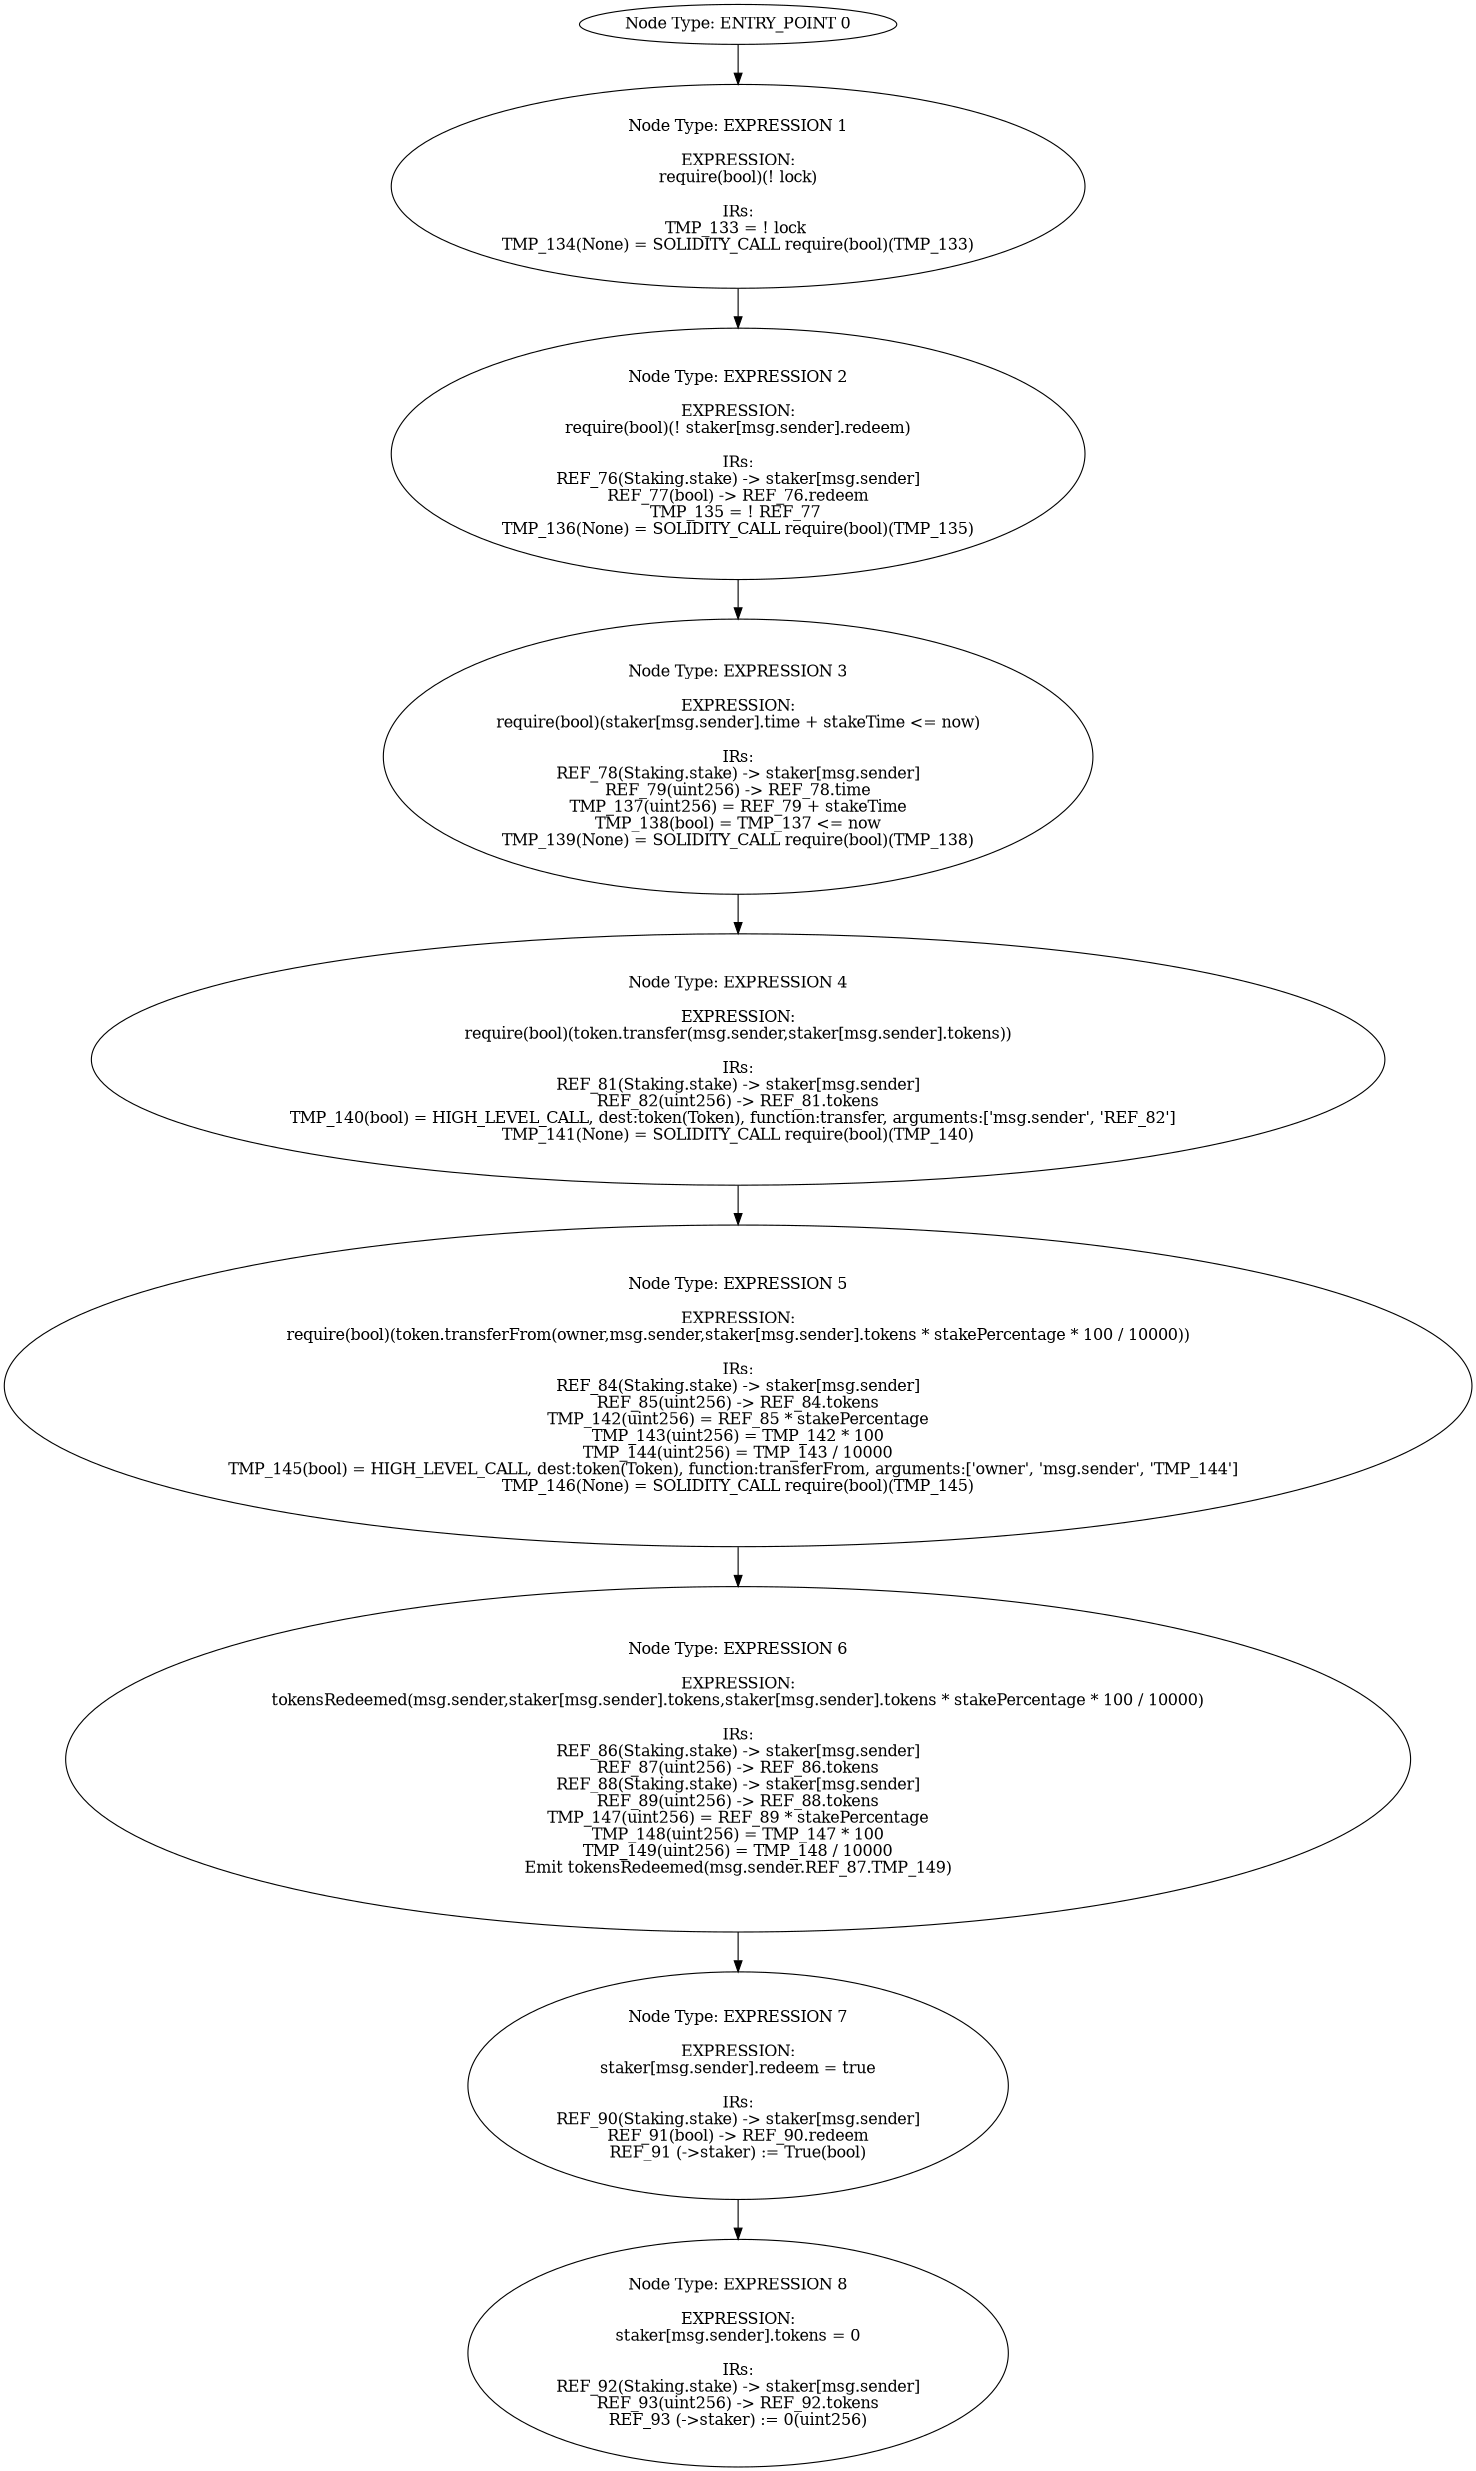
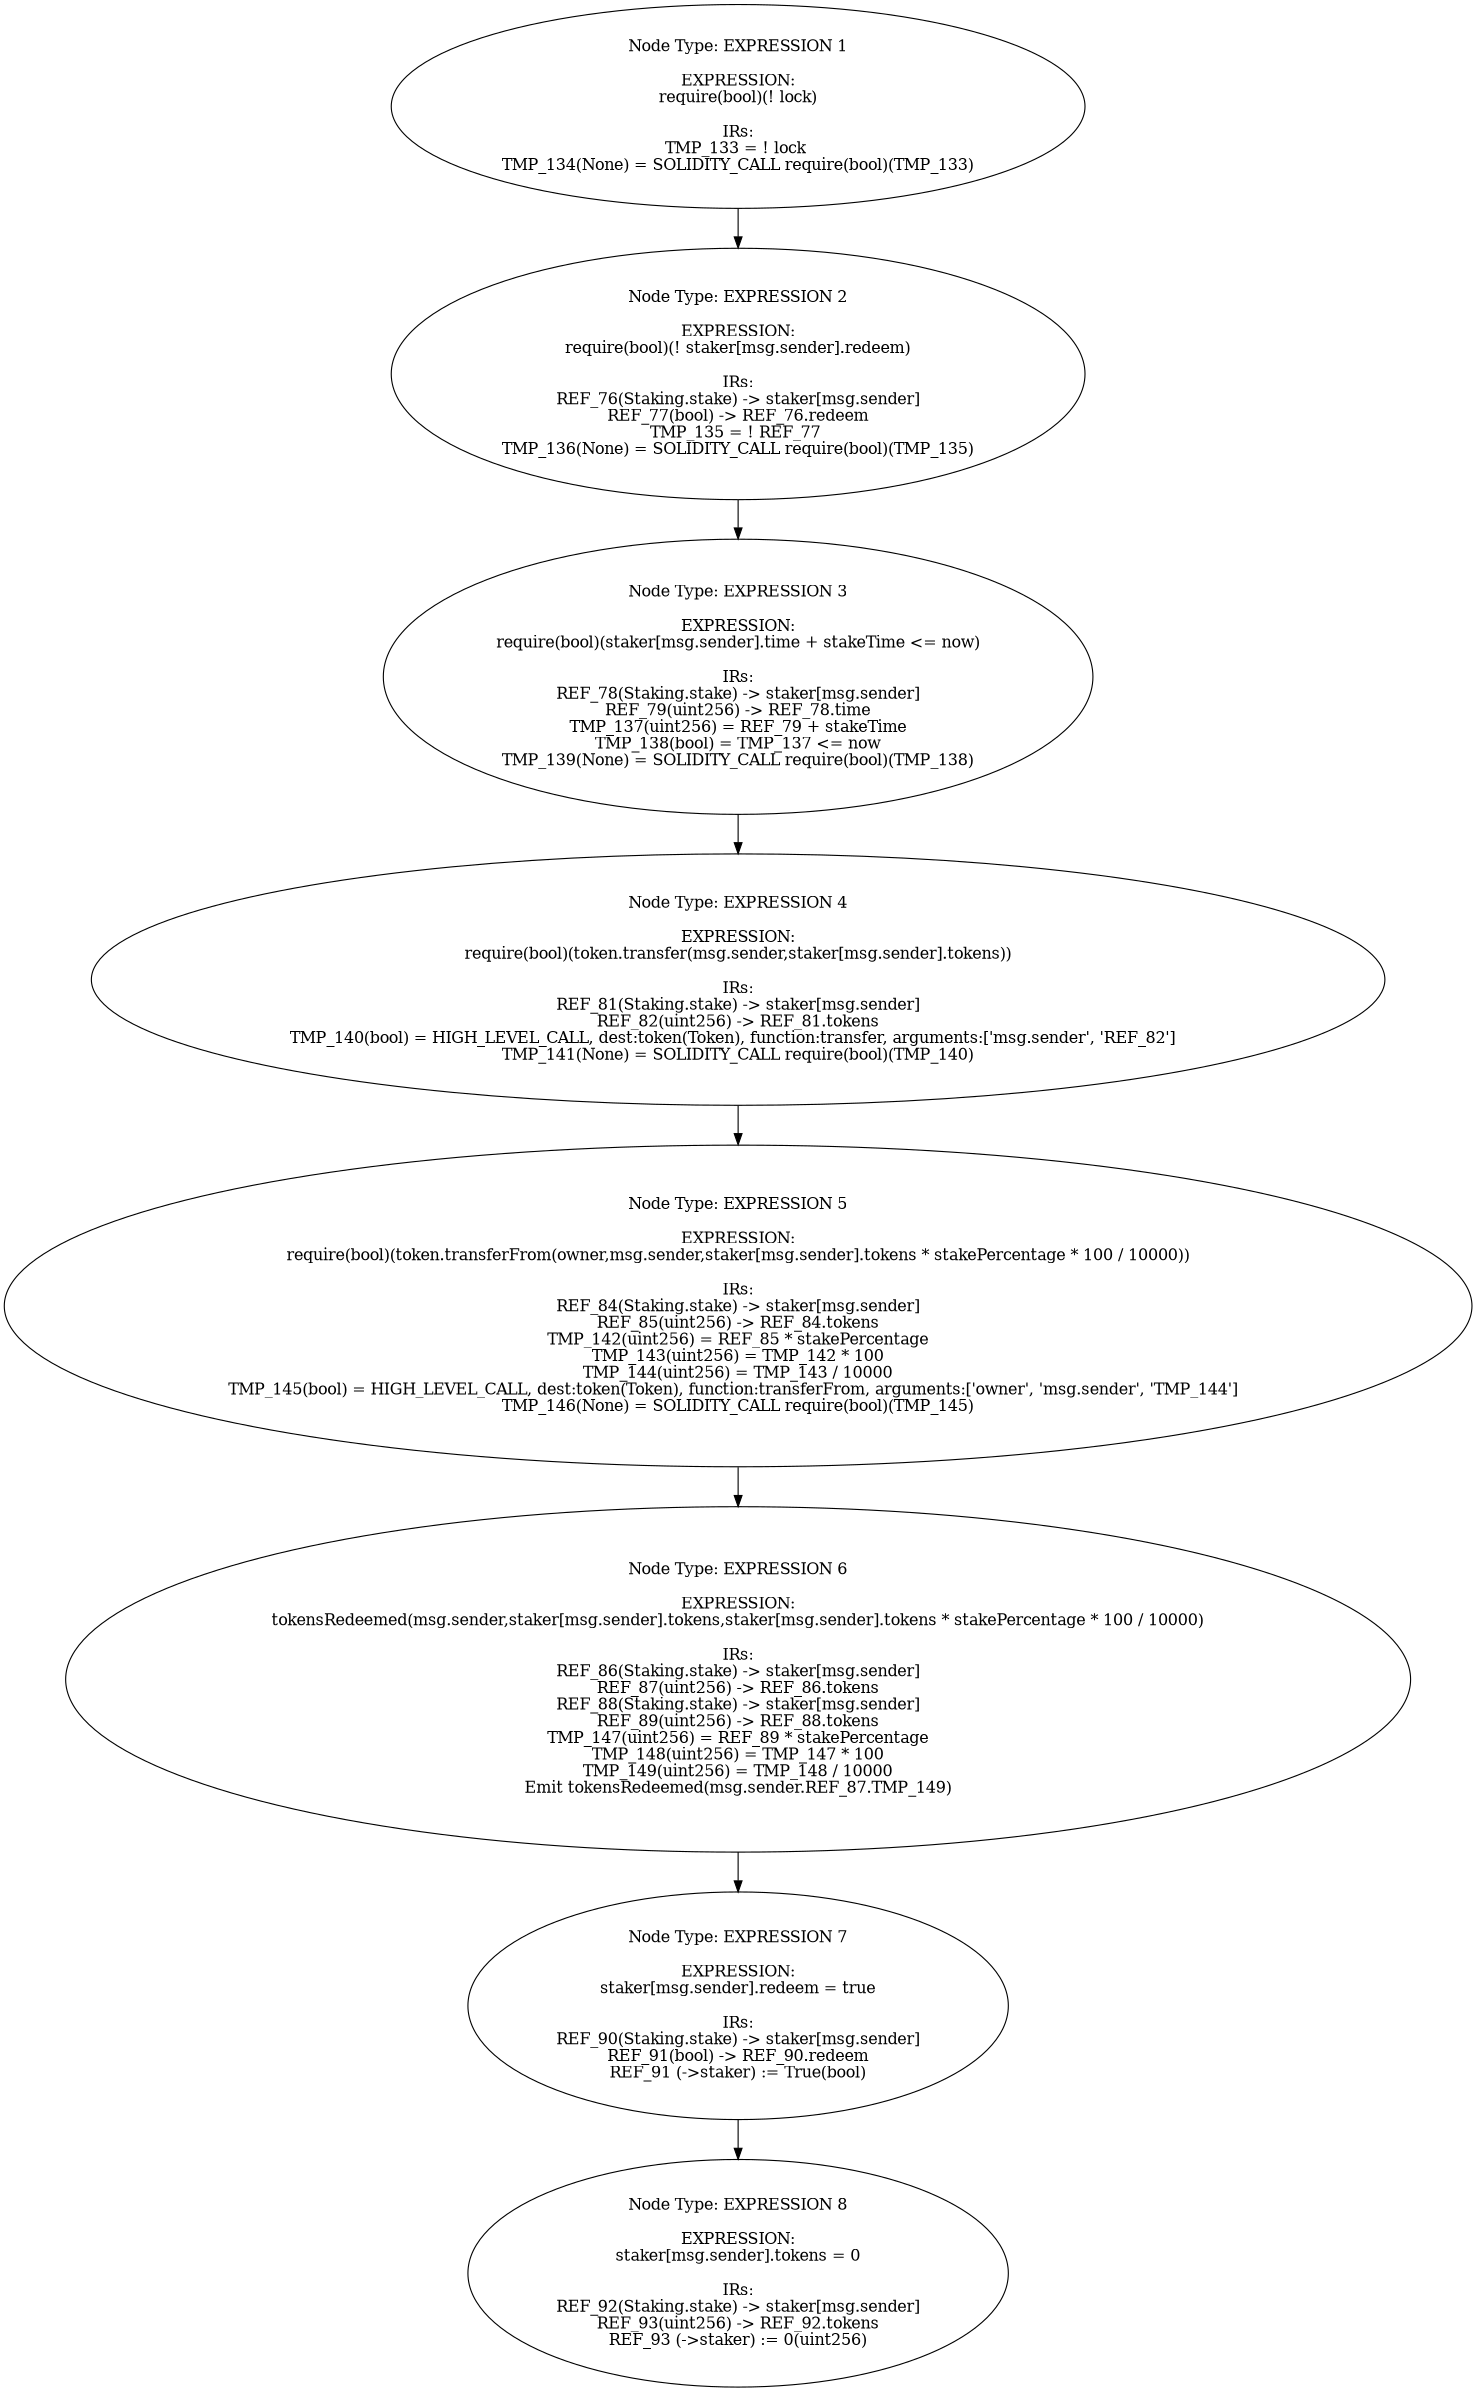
(738, 24) -> none
